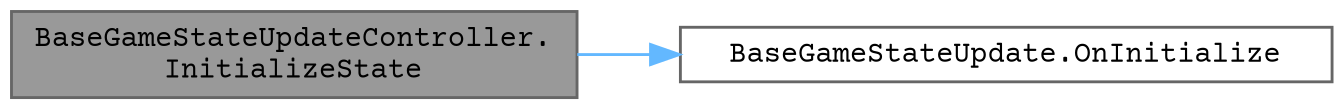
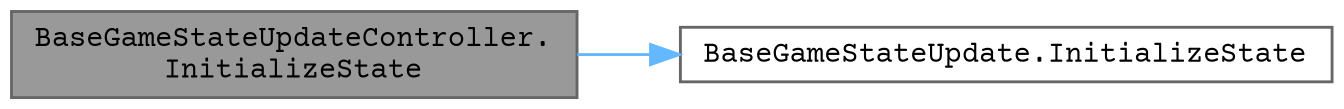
(1006, 55) -> (1006, 55)
